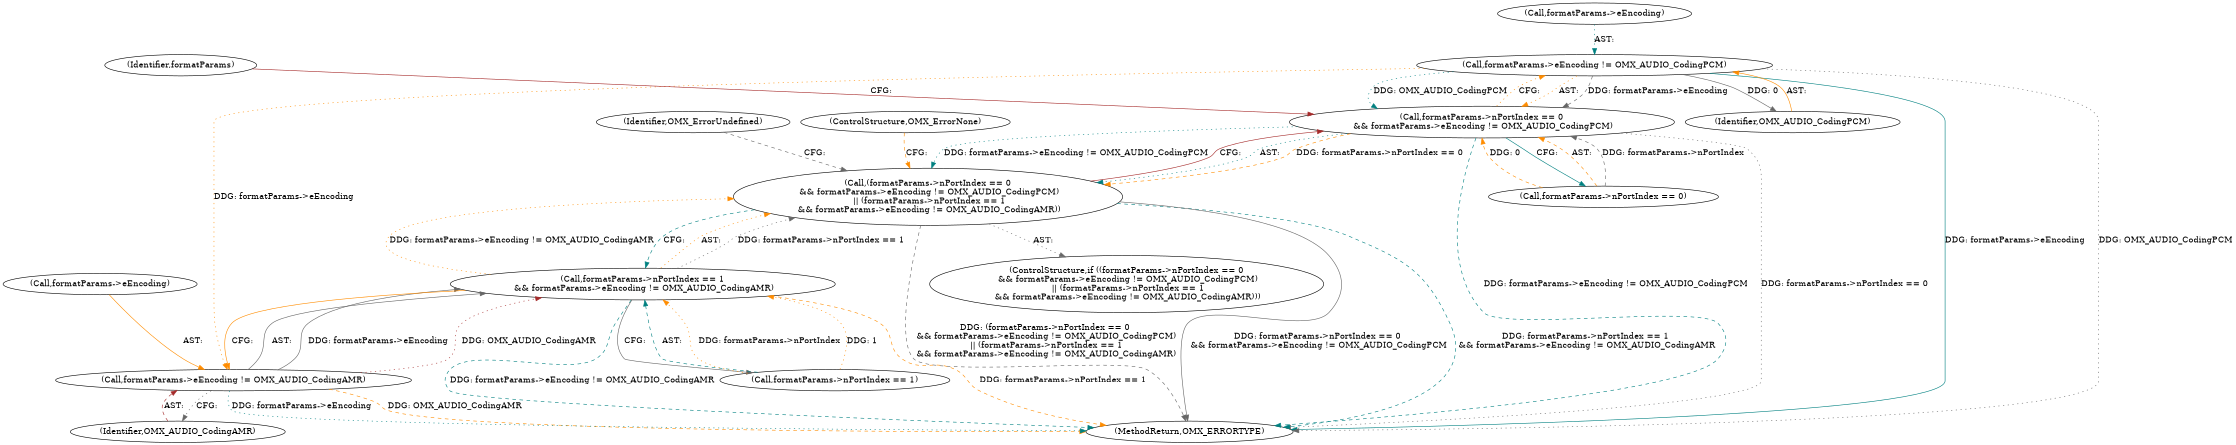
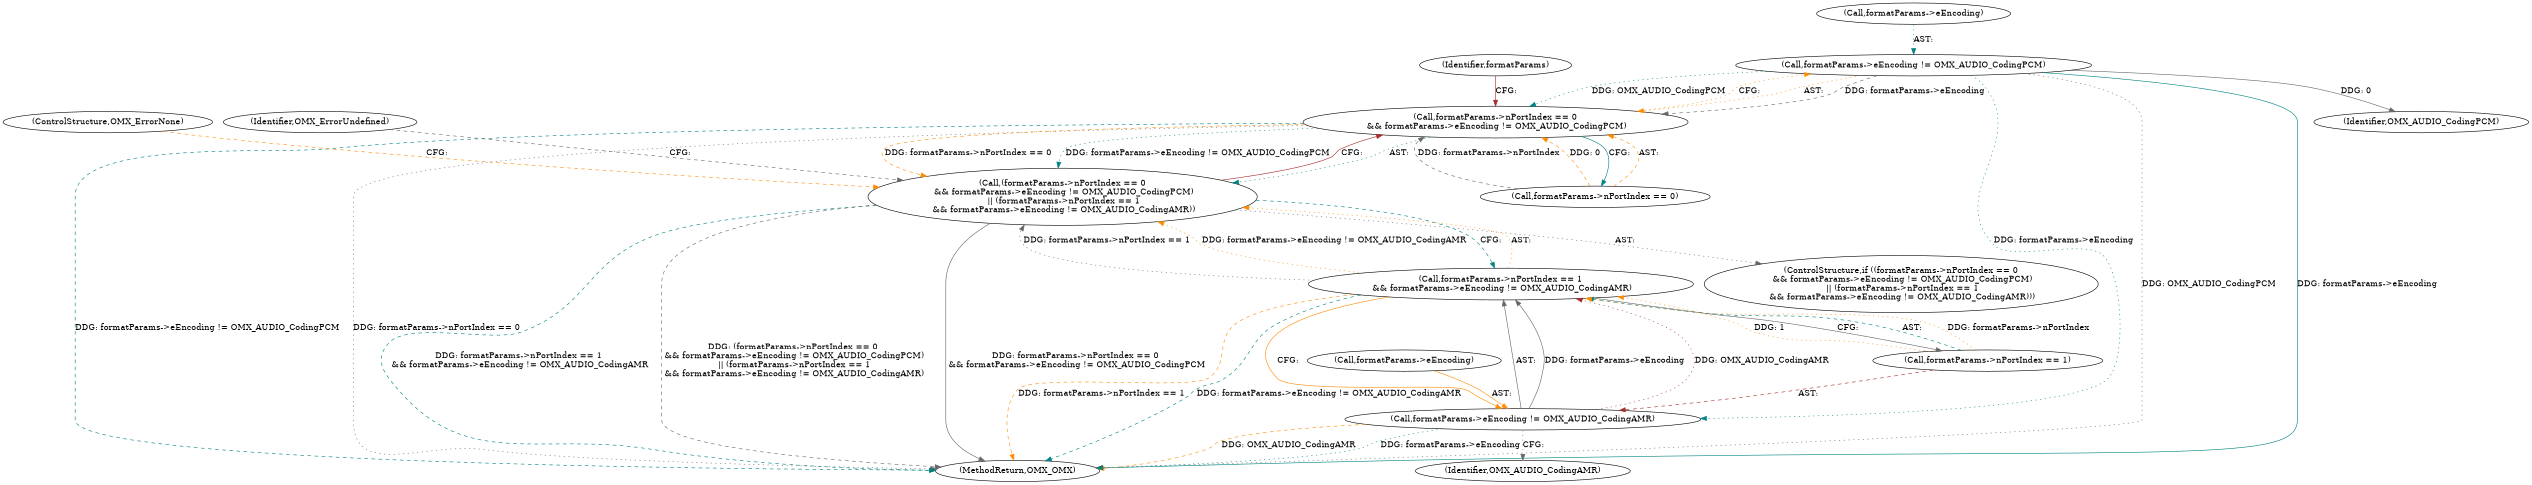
(733, 84) -> (2113, 370)
(1775, 84) -> none
(162, 406) -> (1780, 392)
(1190, 432) -> (1018, 471)
